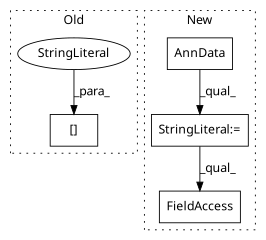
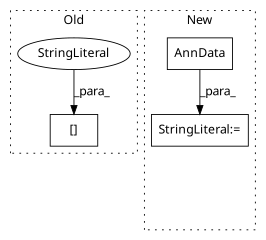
(218, 92) -> (218, 92)
(200, 207) -> none
